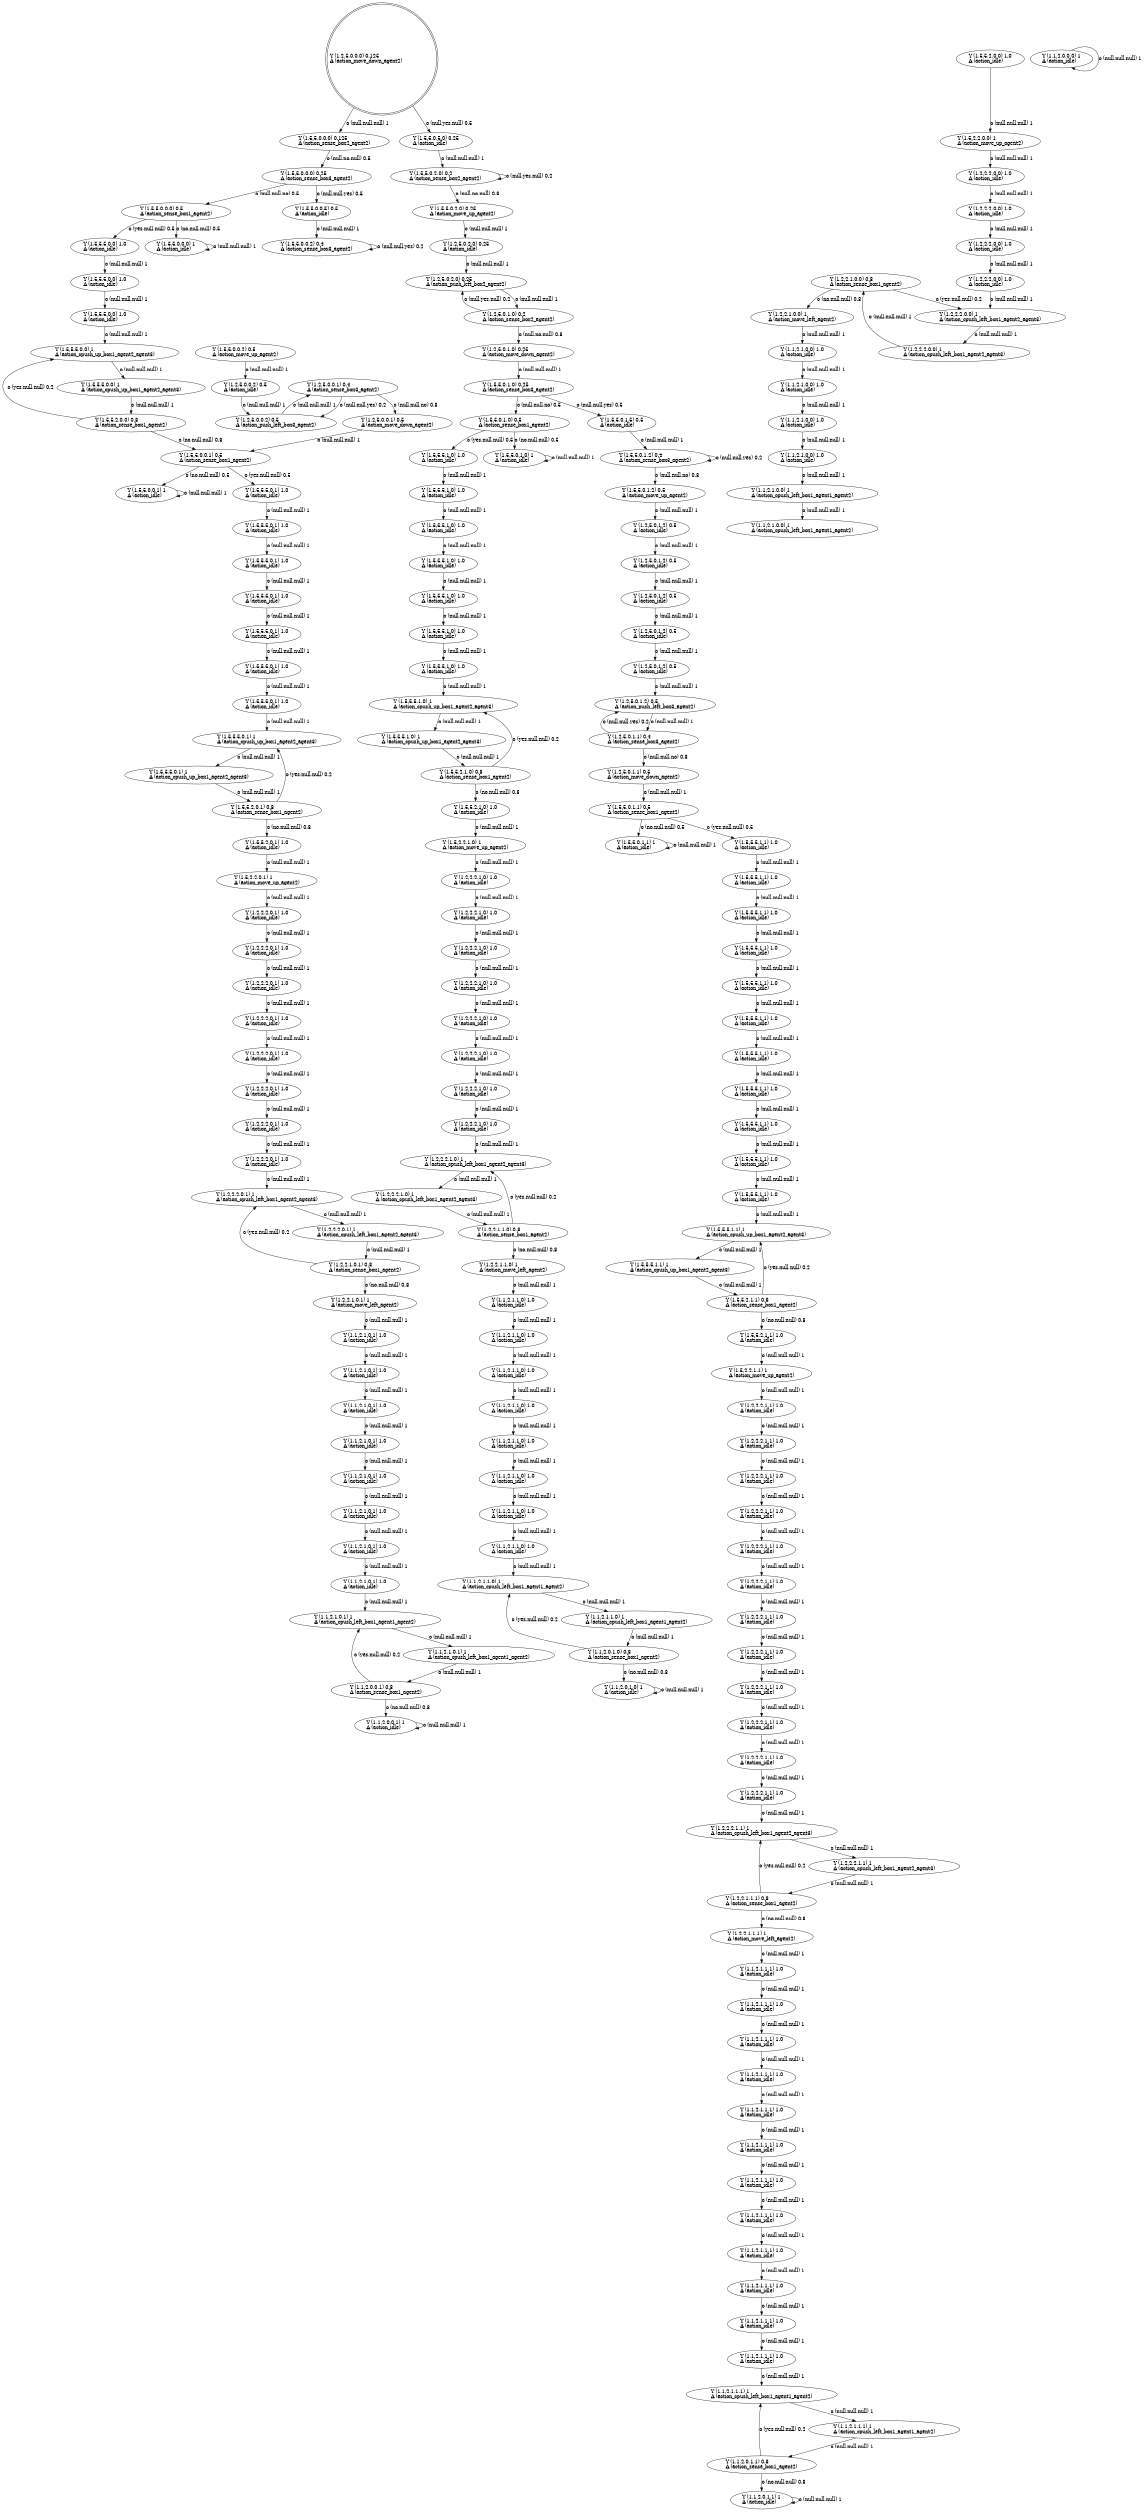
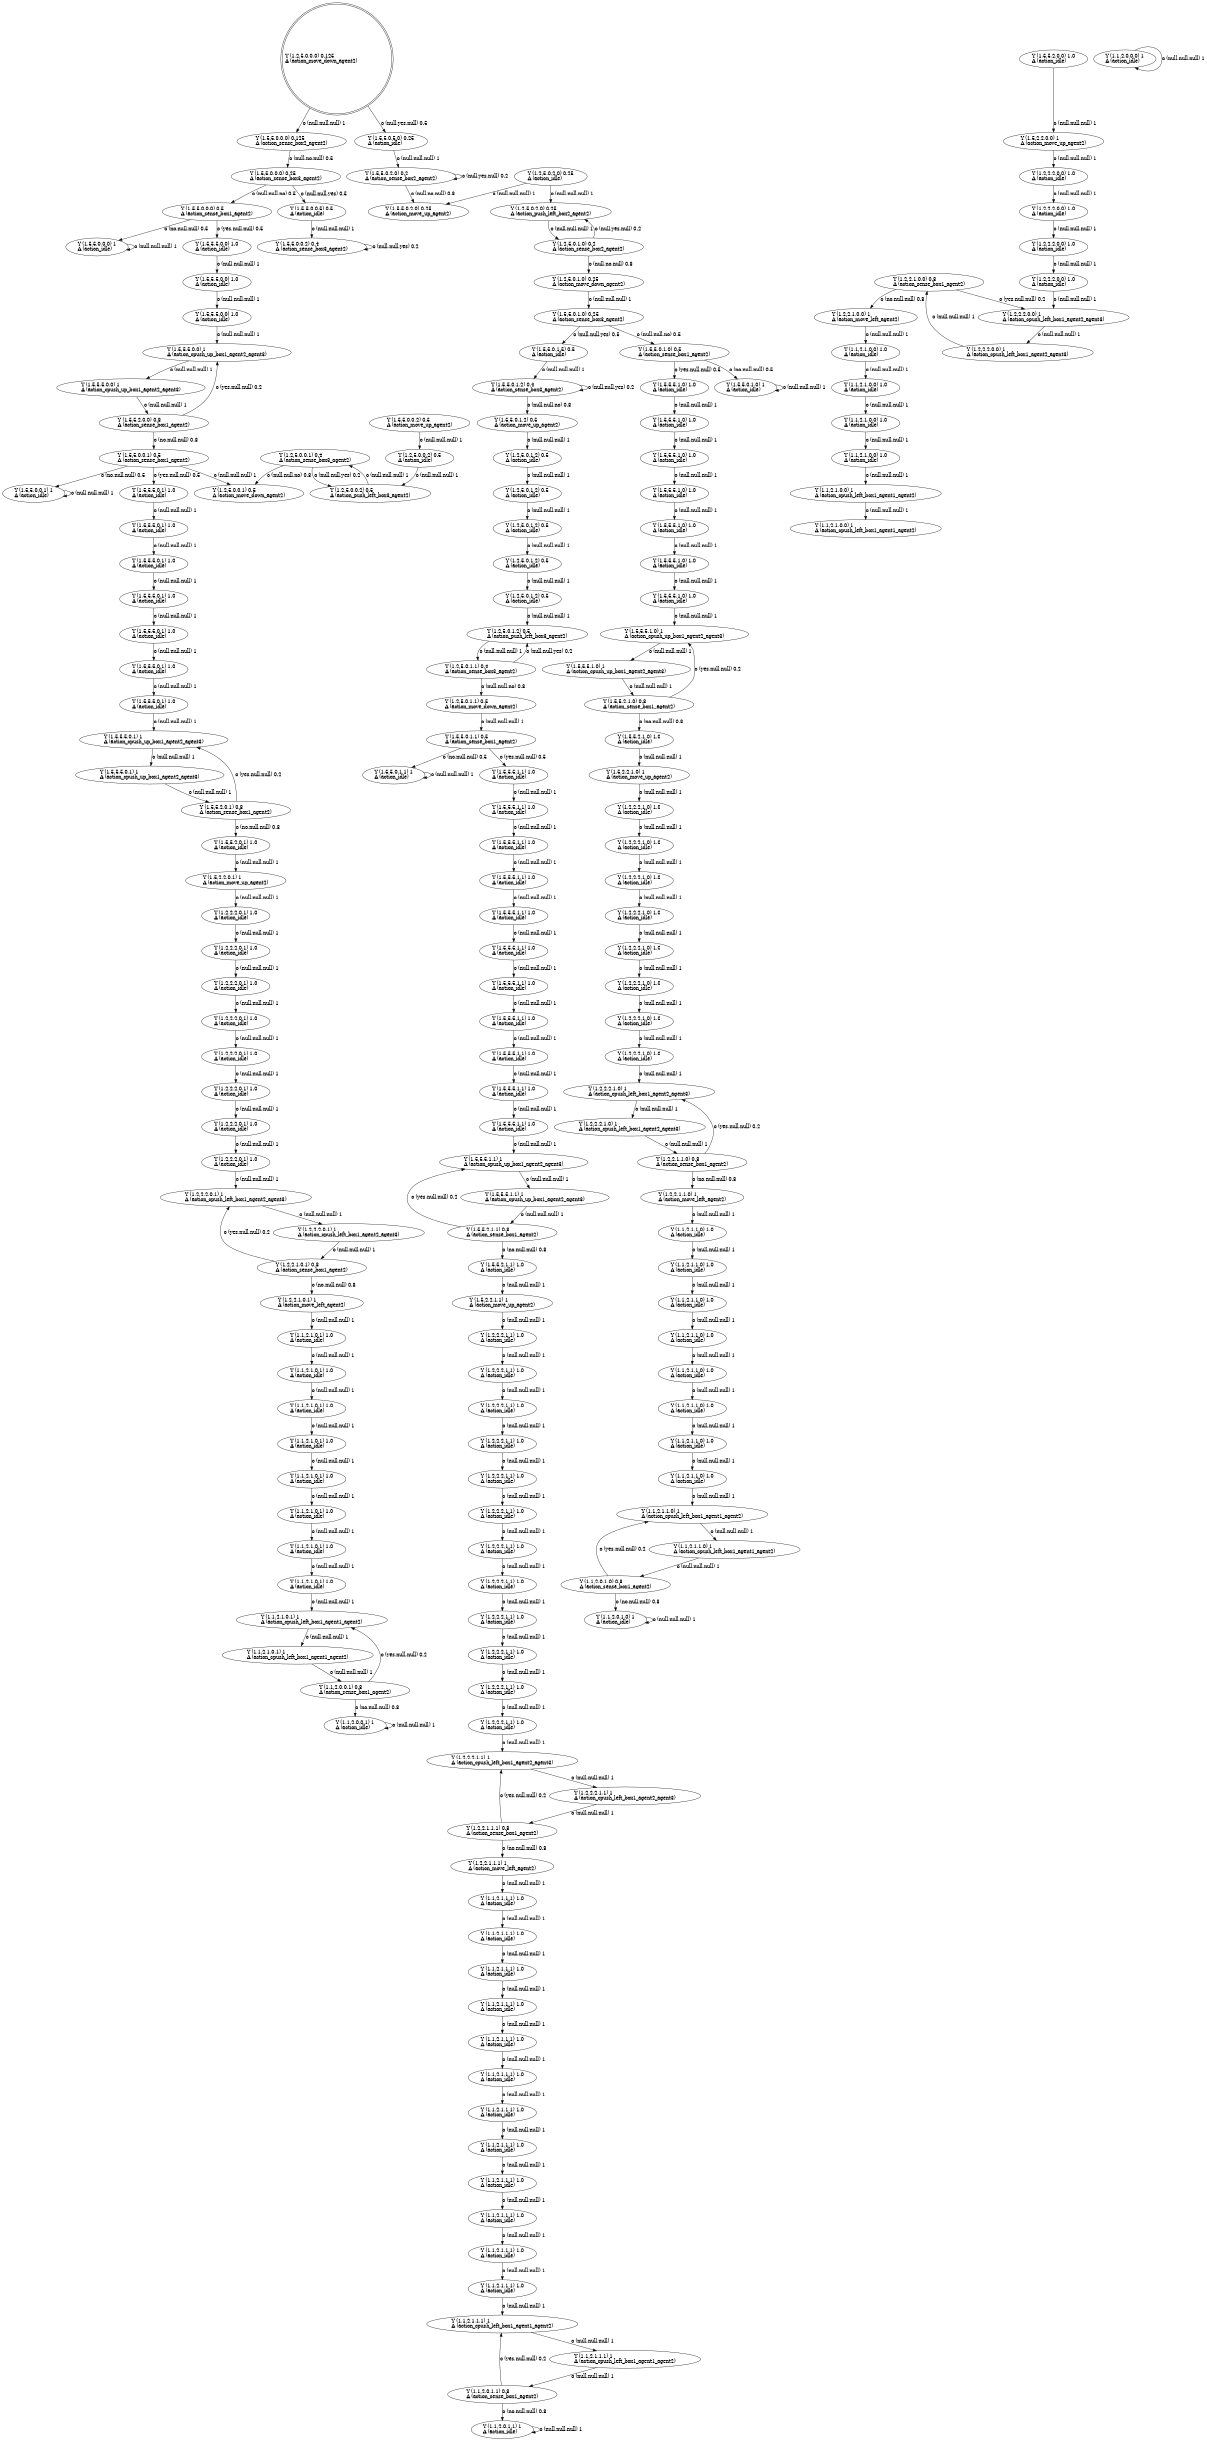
(464, 228) -> (488, 193)
(308, 440) -> (204, 474)
